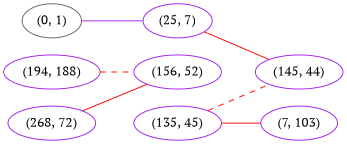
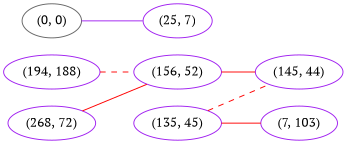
(52, 21) -> (52, 21)
(237, 46) -> (238, 72)
